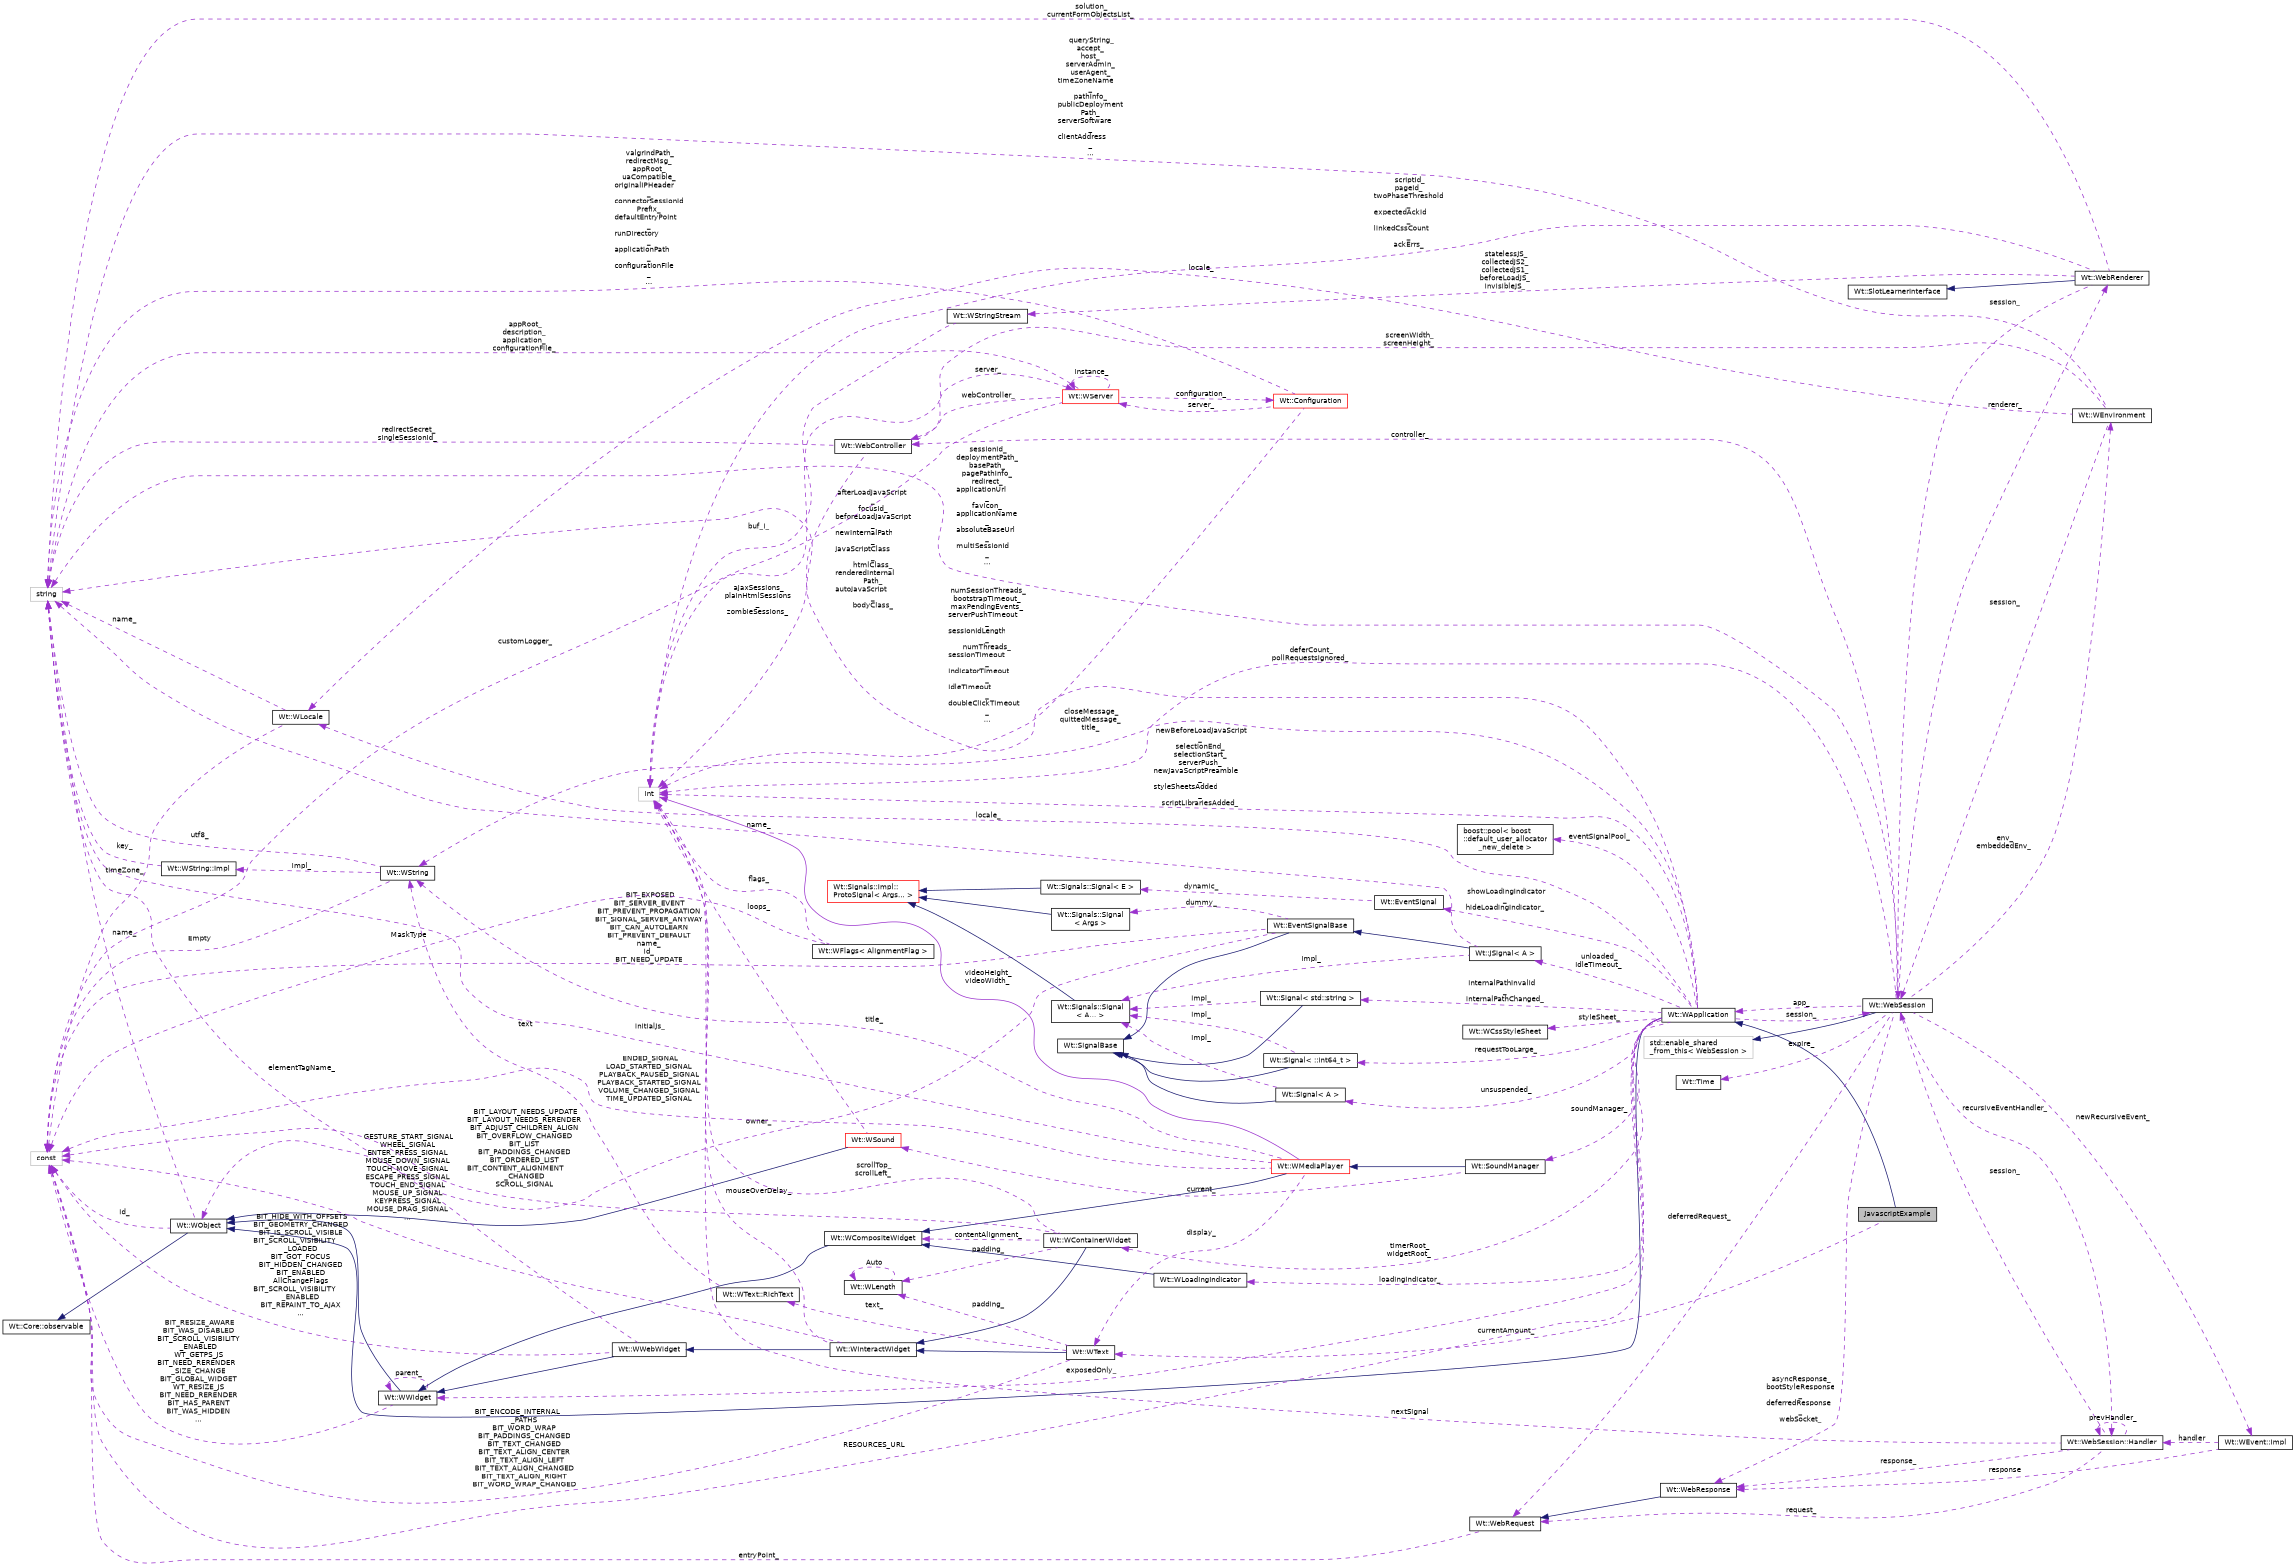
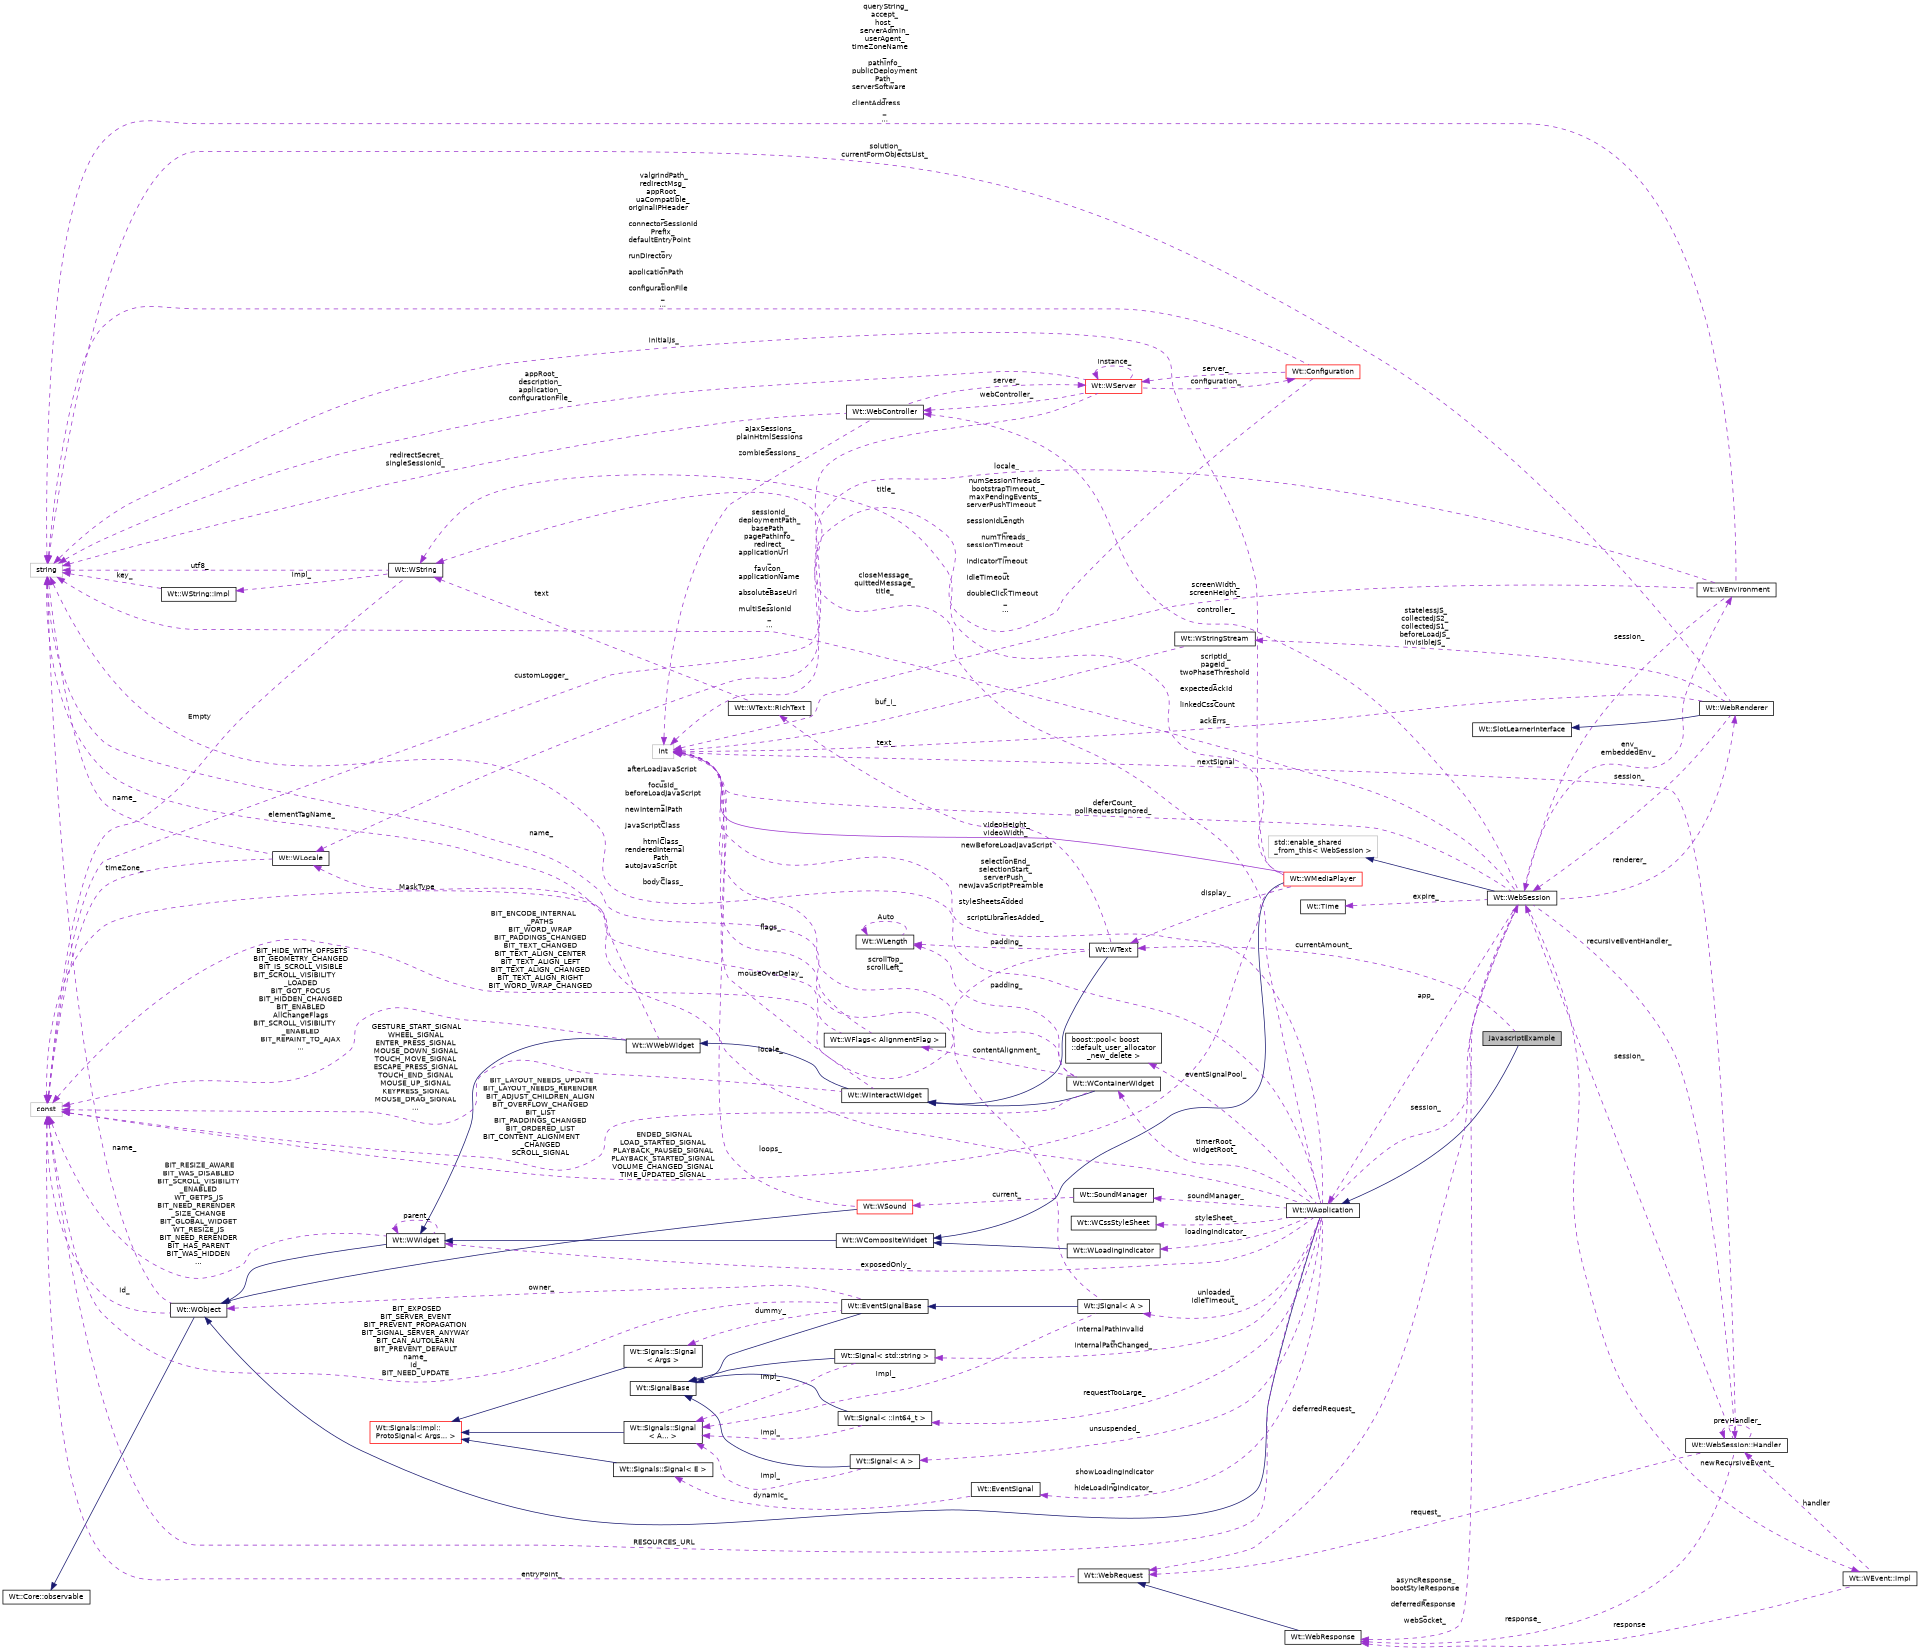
(1411, 1167) -> none
(987, 1240) -> (1003, 1063)
